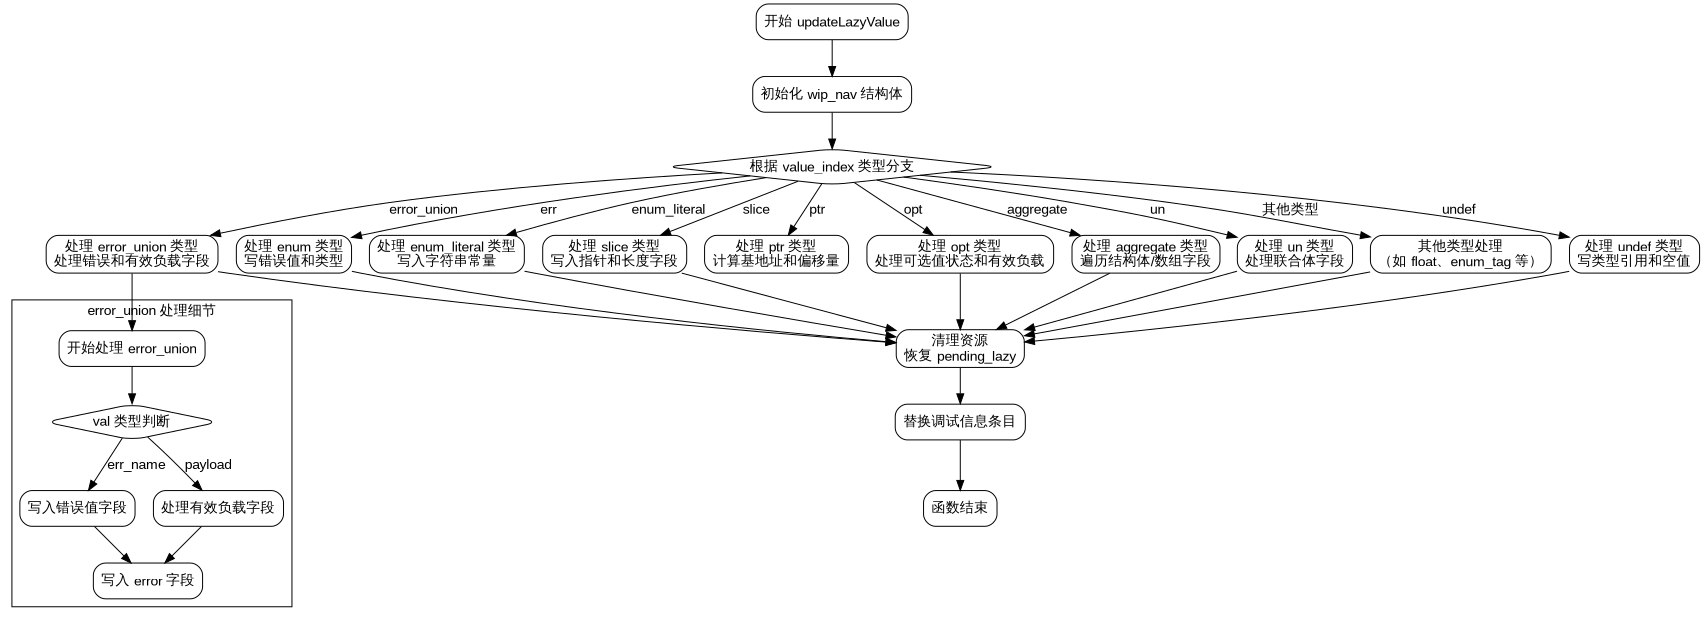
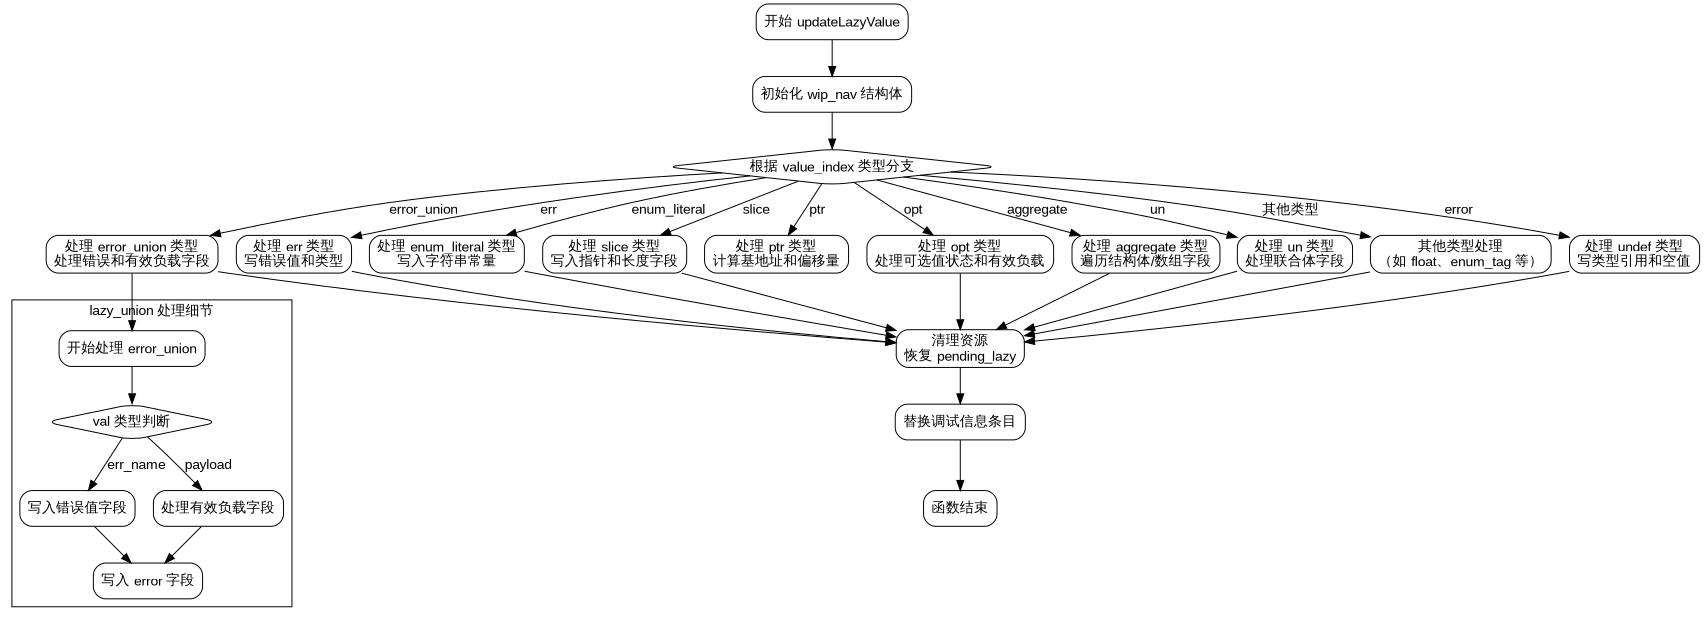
(1459, 210) -> (1459, 210)
(294, 254) -> (294, 254)
(152, 311) -> (152, 311)
